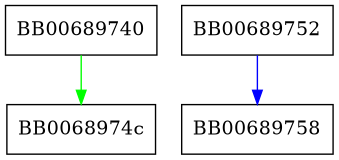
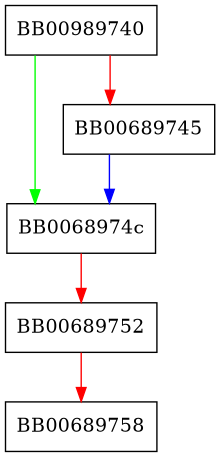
(81, 30) -> (81, 30)
(257, 73) -> (81, 370)
none -> (139, 129)
none -> (81, 271)
